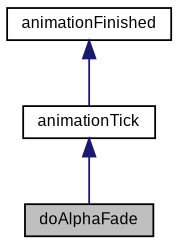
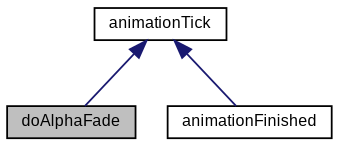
(89, 82) -> (212, 80)
